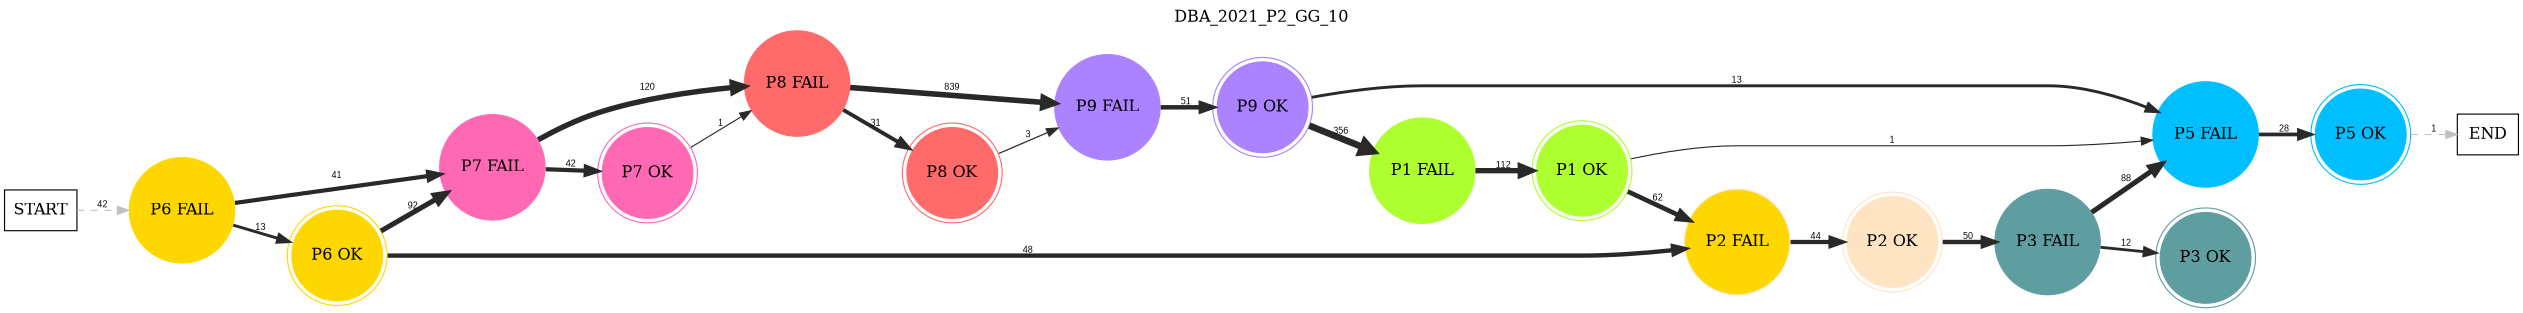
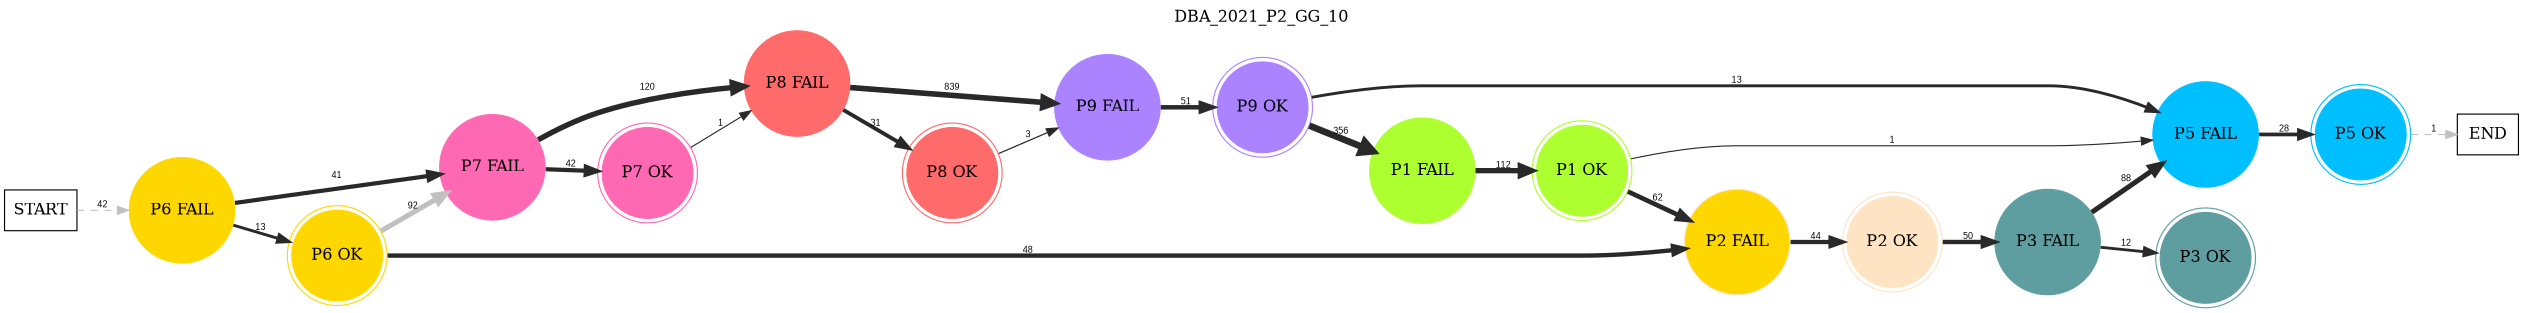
(409, 215) -> (409, 215)
